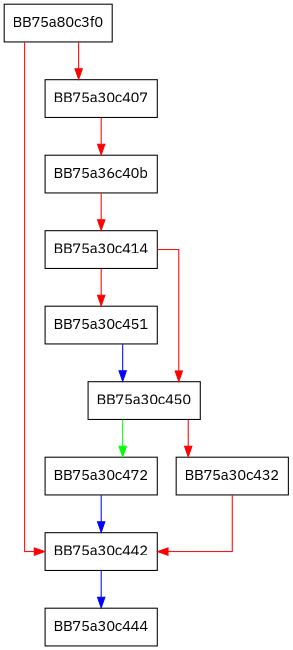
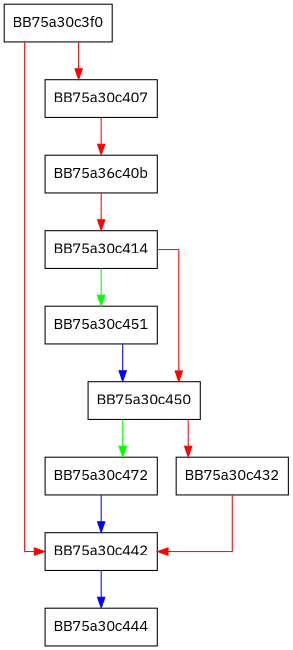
(58, 23) -> (58, 23)
(101, 282) -> (101, 282)
